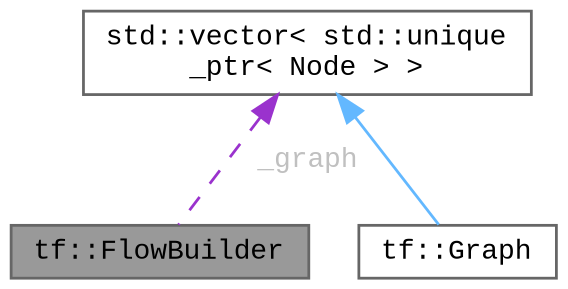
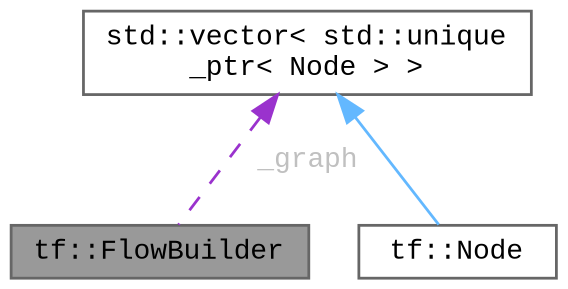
(458, 252) -> (458, 252)
